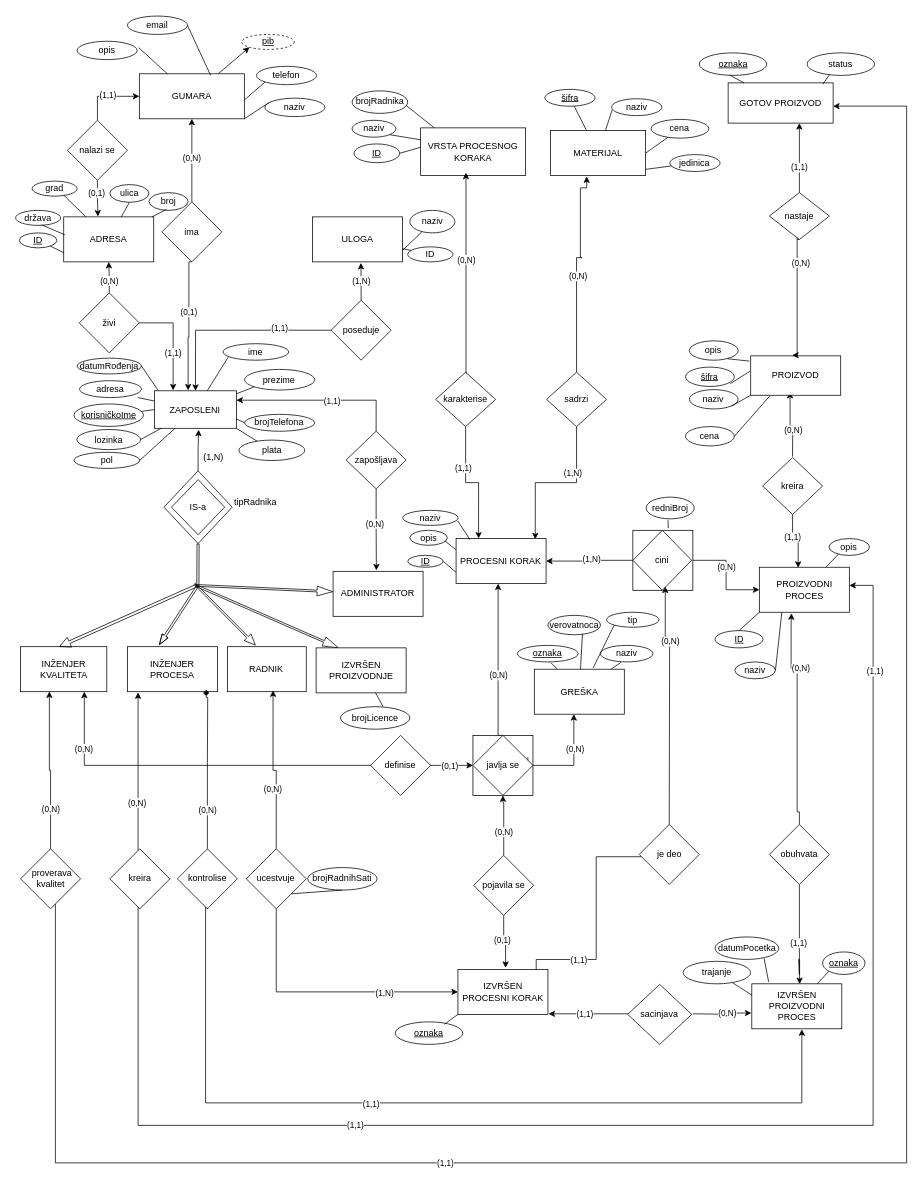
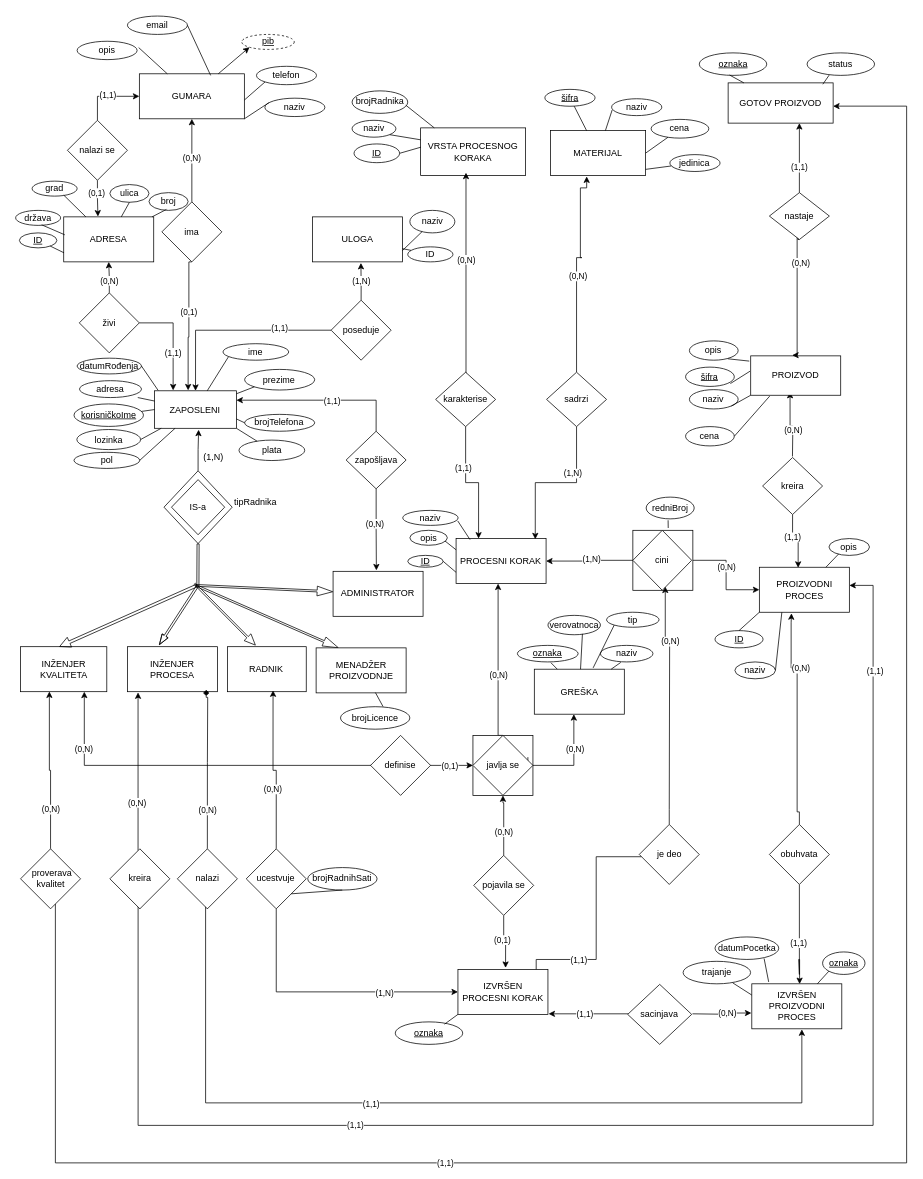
(361, 670) -> (361, 670)
(207, 879) -> (207, 879)
